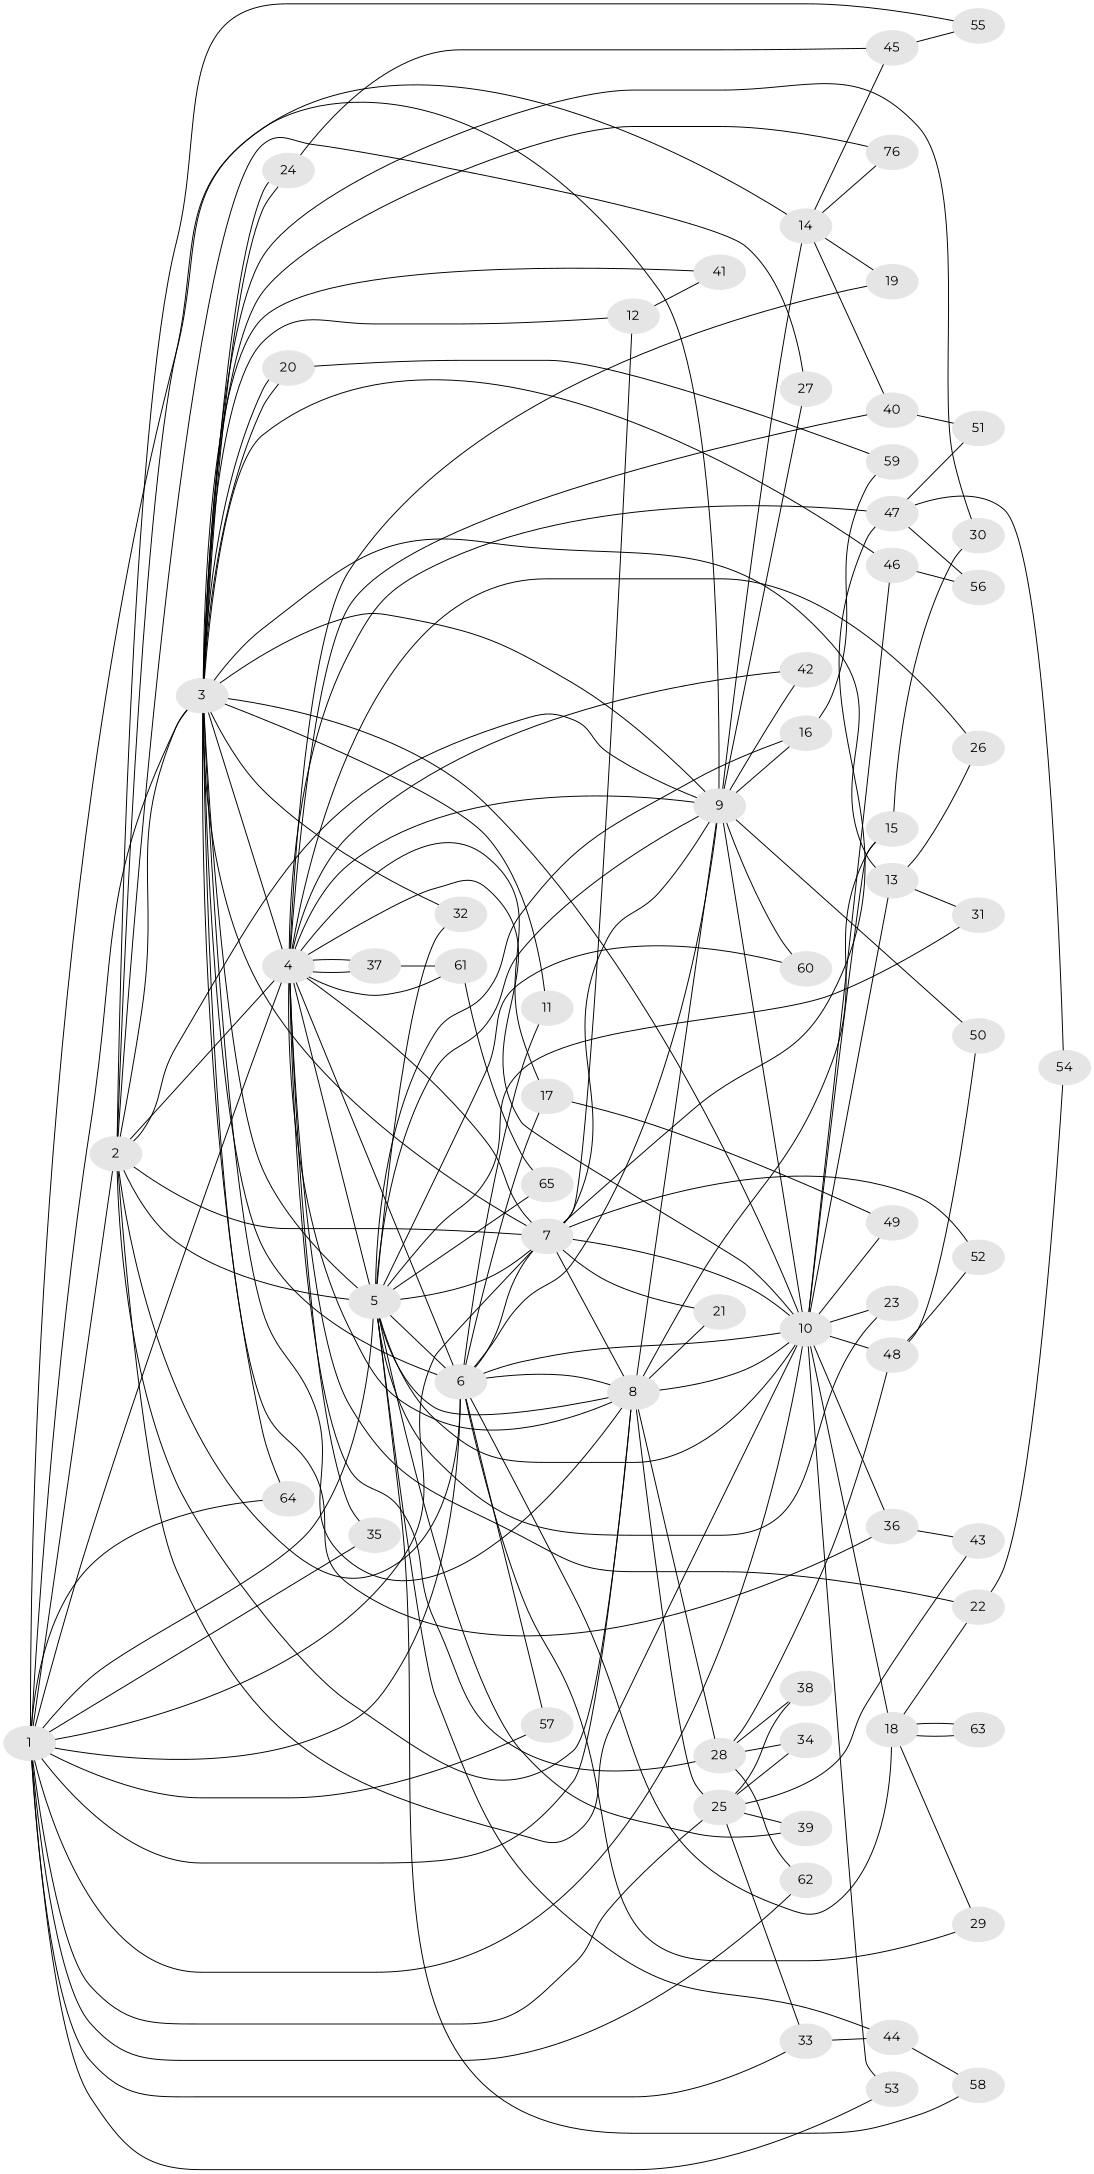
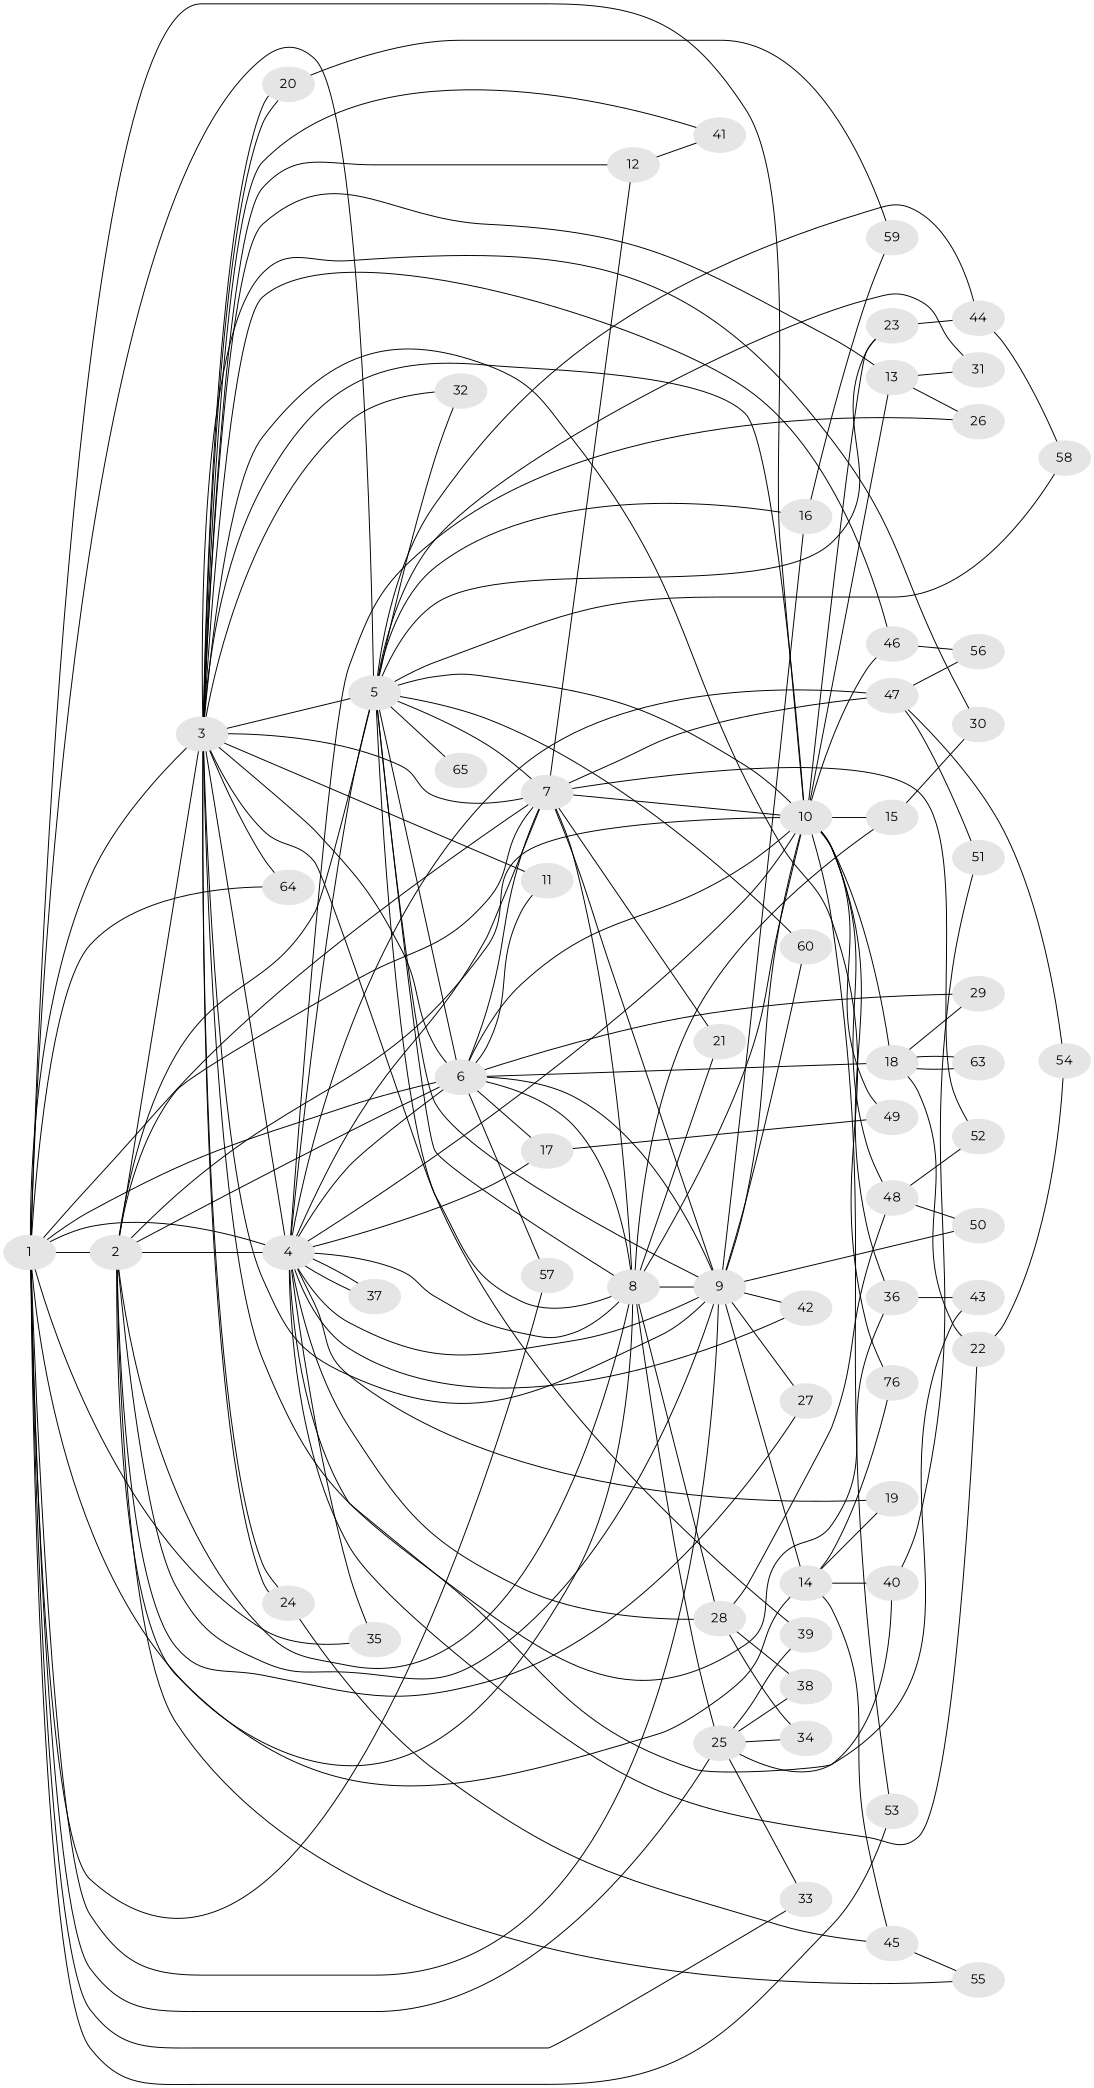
(461, 966) -> none
(806, 1880) -> none
(849, 2039) -> (933, 322)
